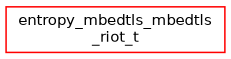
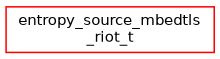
(115, 30) -> (110, 30)
